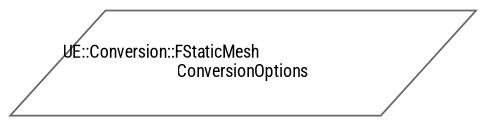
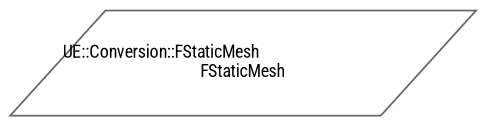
(243, 63) -> (243, 63)
